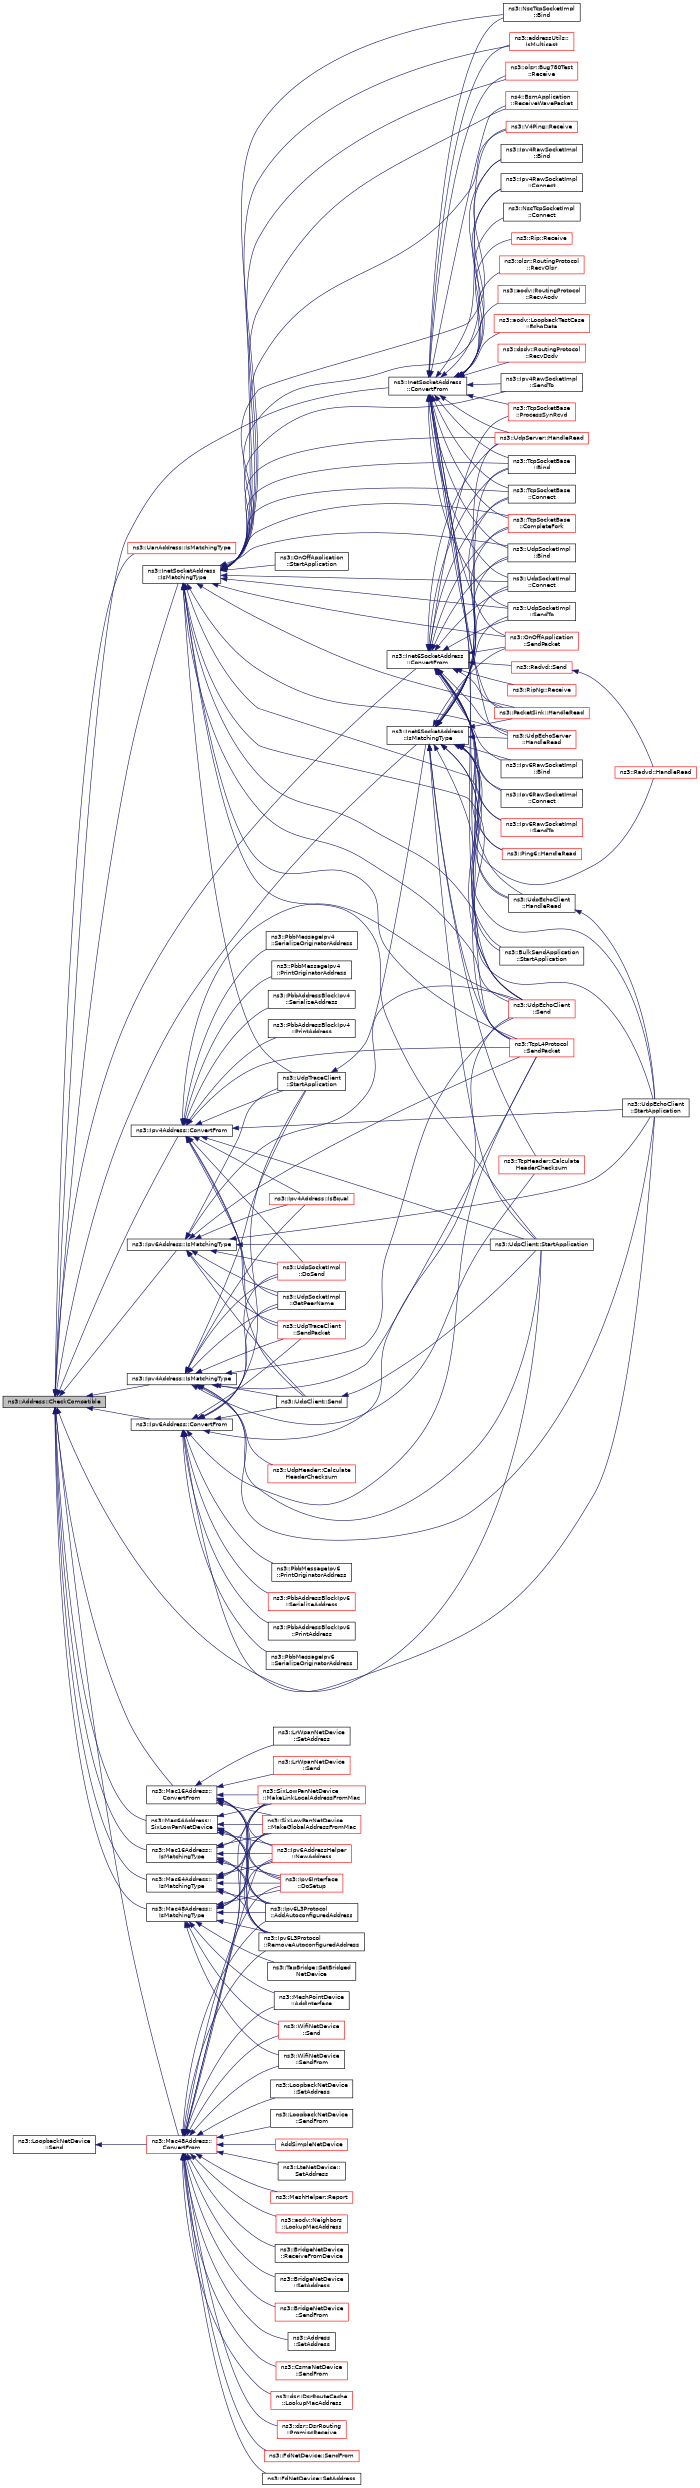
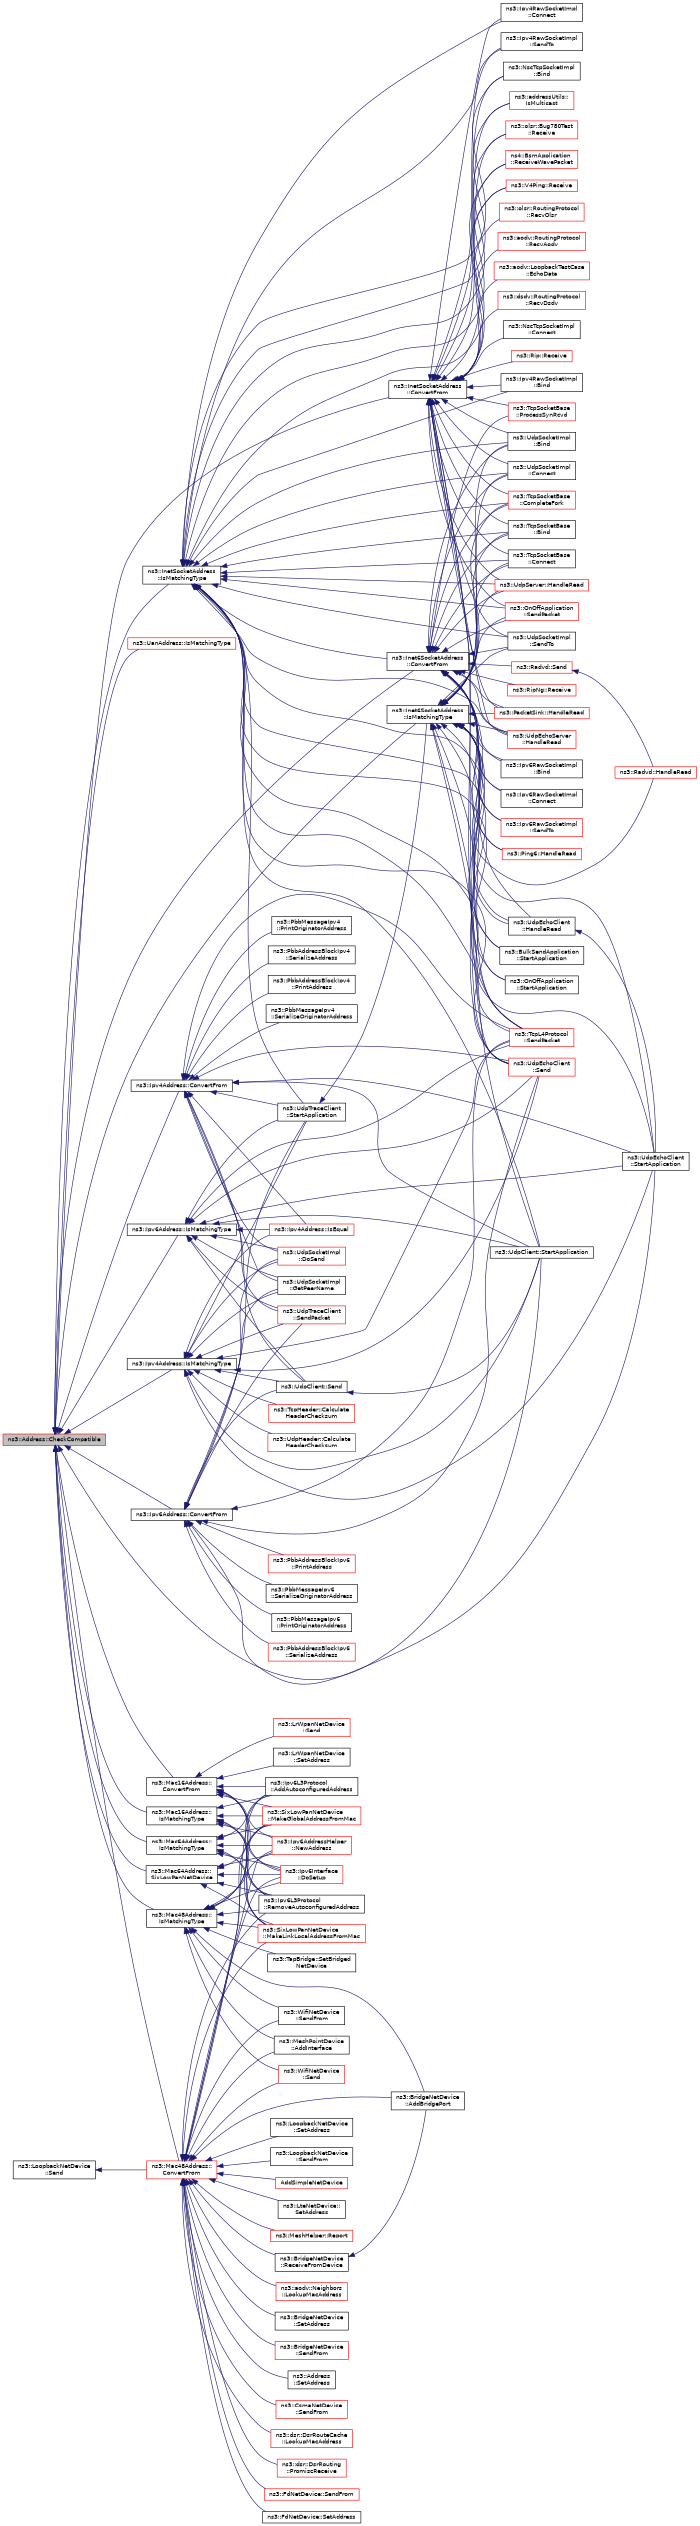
(353, 662) -> (286, 639)
(472, 1000) -> (474, 855)
(54, 1402) -> (54, 1440)
(312, 1631) -> (312, 1564)
(247, 1866) -> none
none -> (428, 2101)
